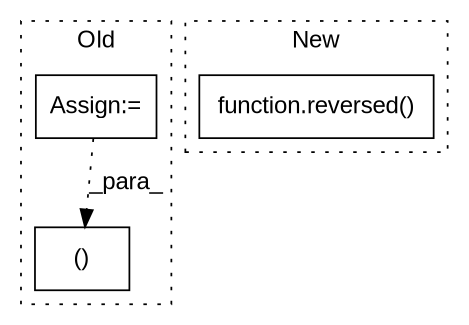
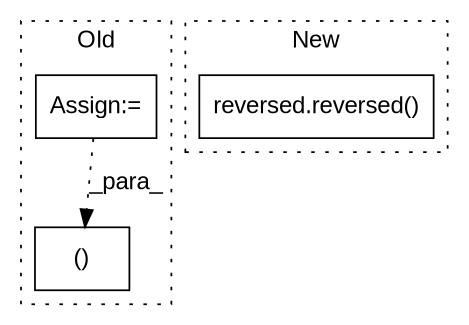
(316, 107) -> (316, 107)
